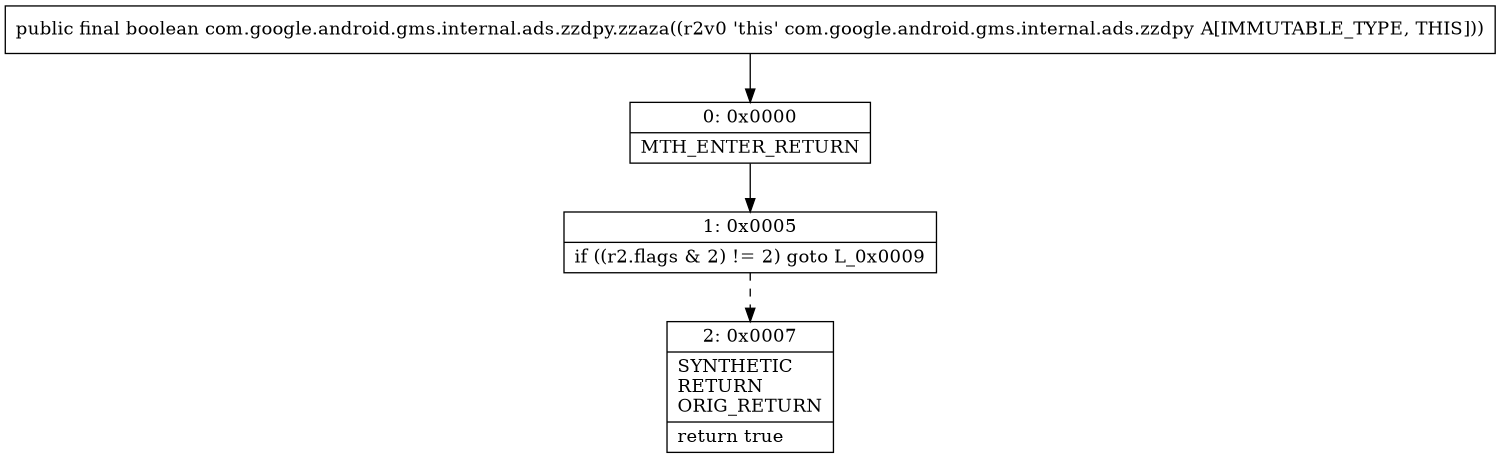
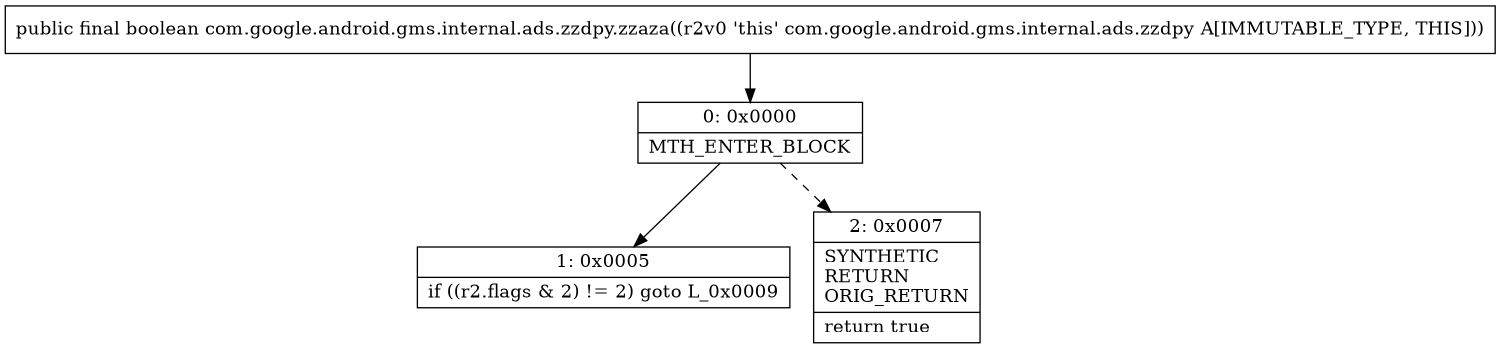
(750, 147) -> (750, 147)
(750, 291) -> (801, 183)
